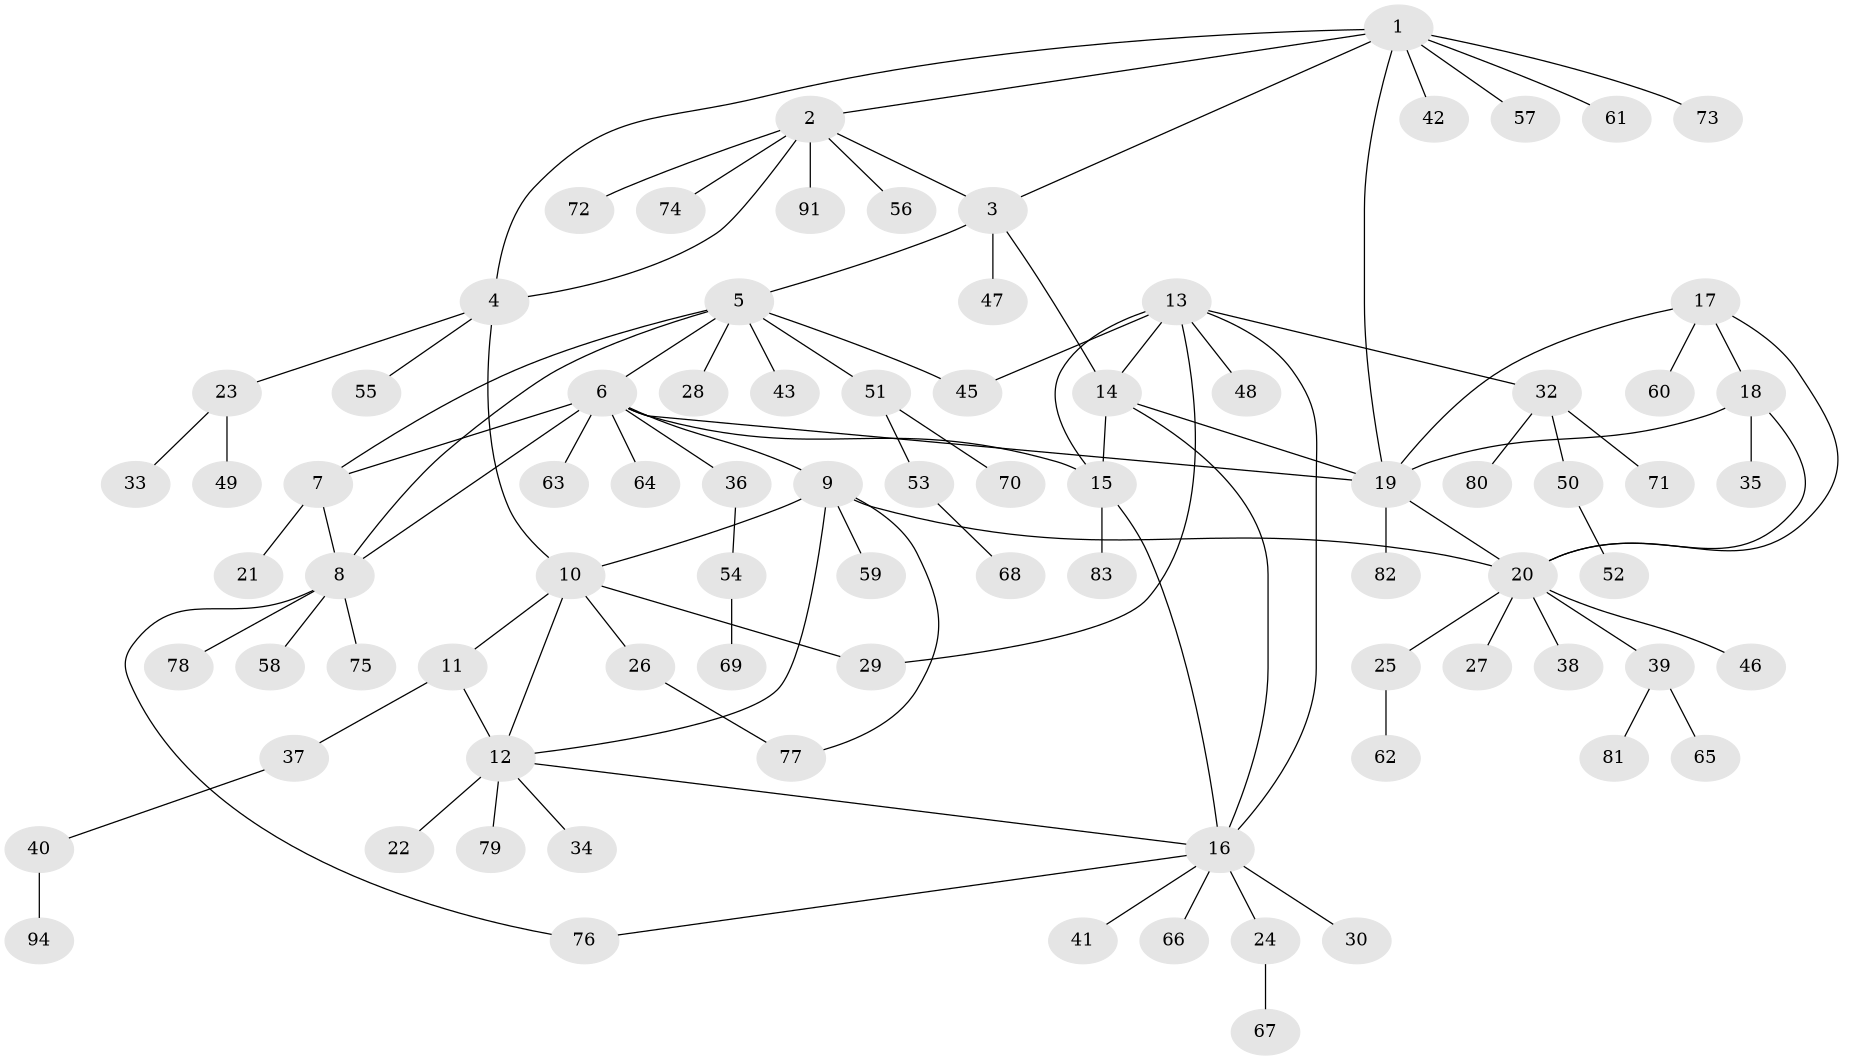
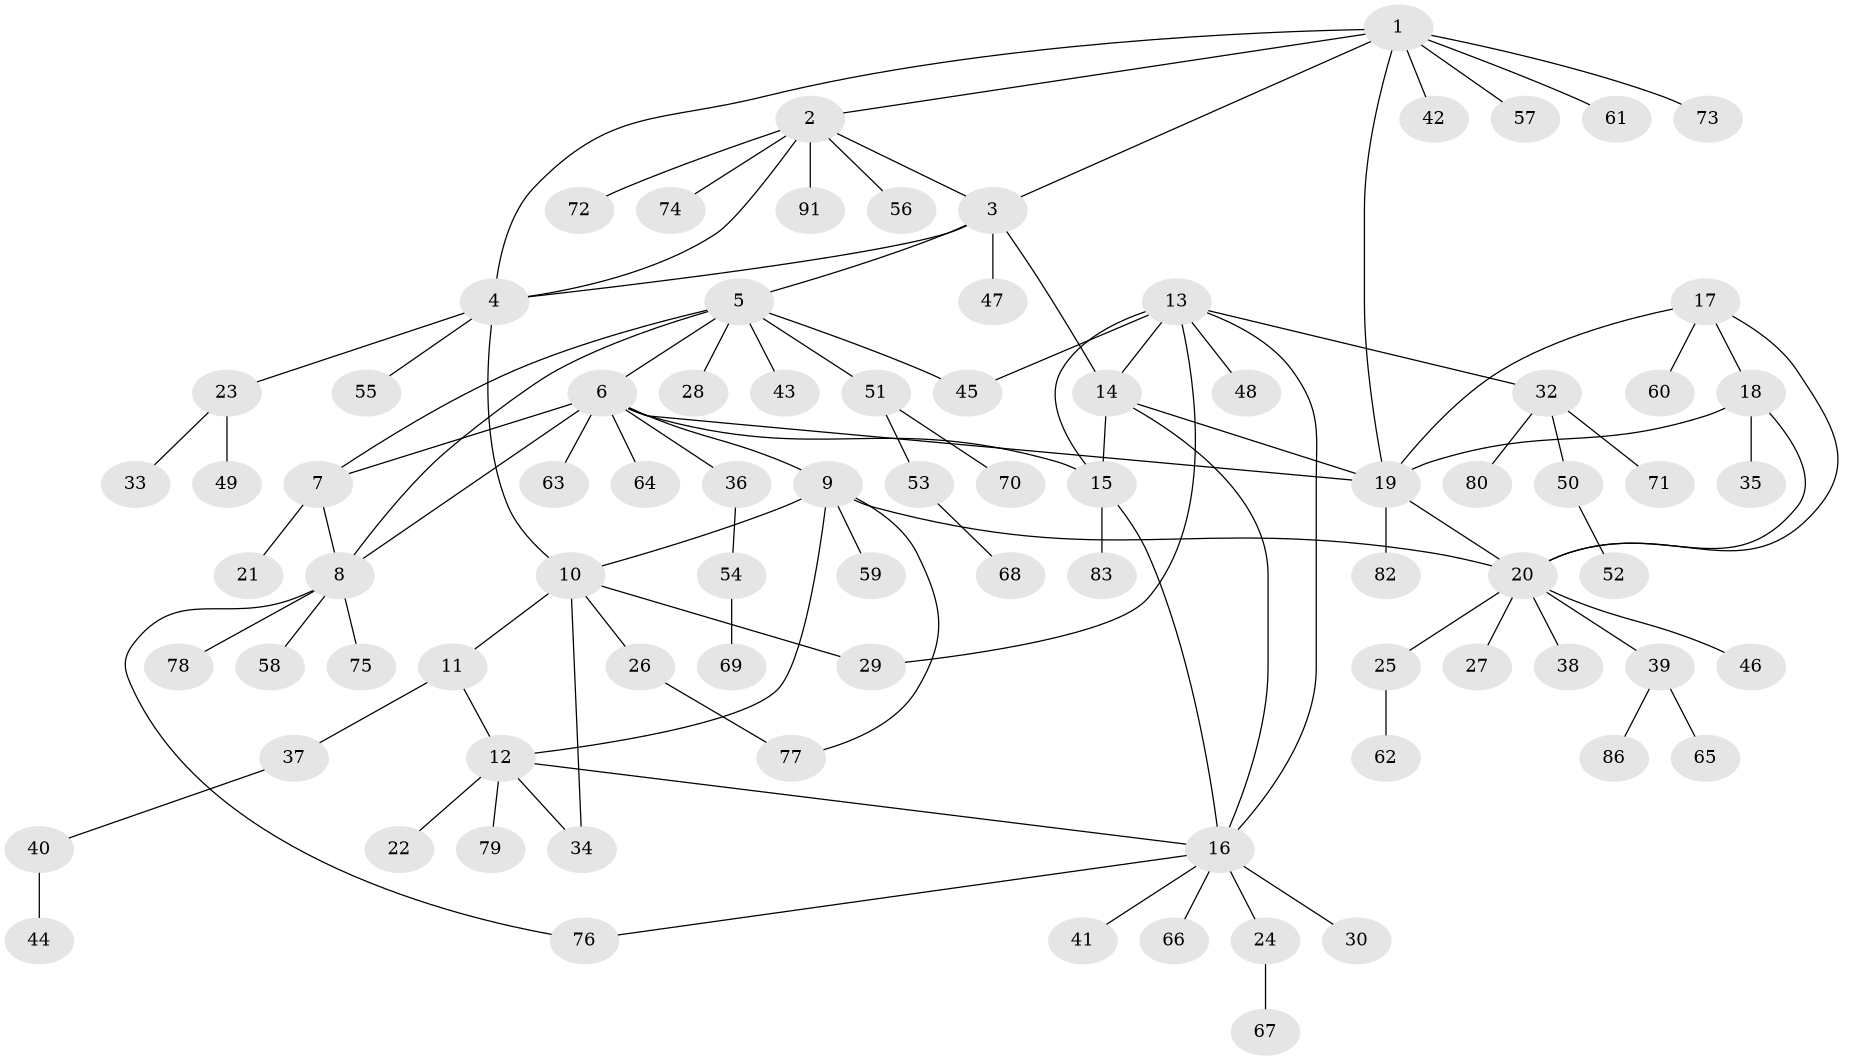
none -> (749, 269)
(536, 667) -> (576, 713)
(1614, 758) -> (1614, 758)
(39, 941) -> (39, 941)
